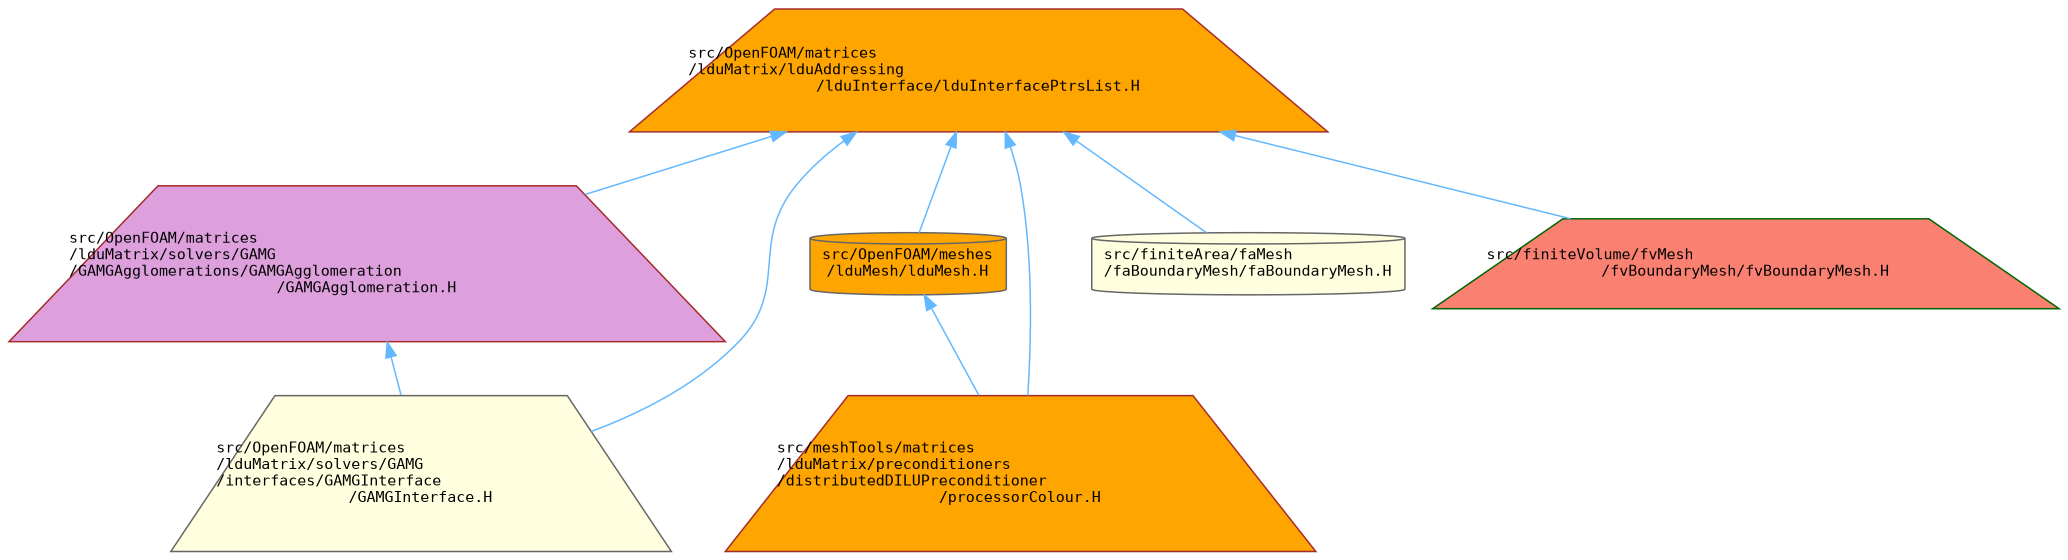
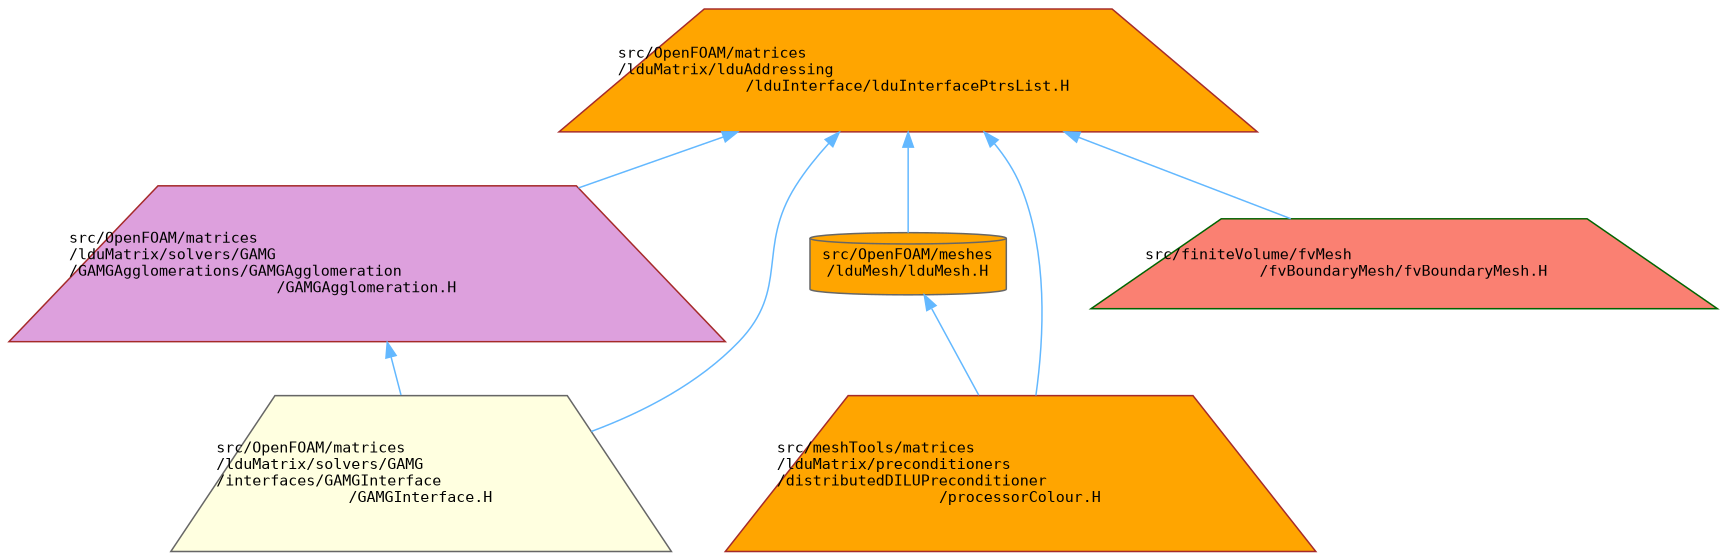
(1248, 264) -> none
